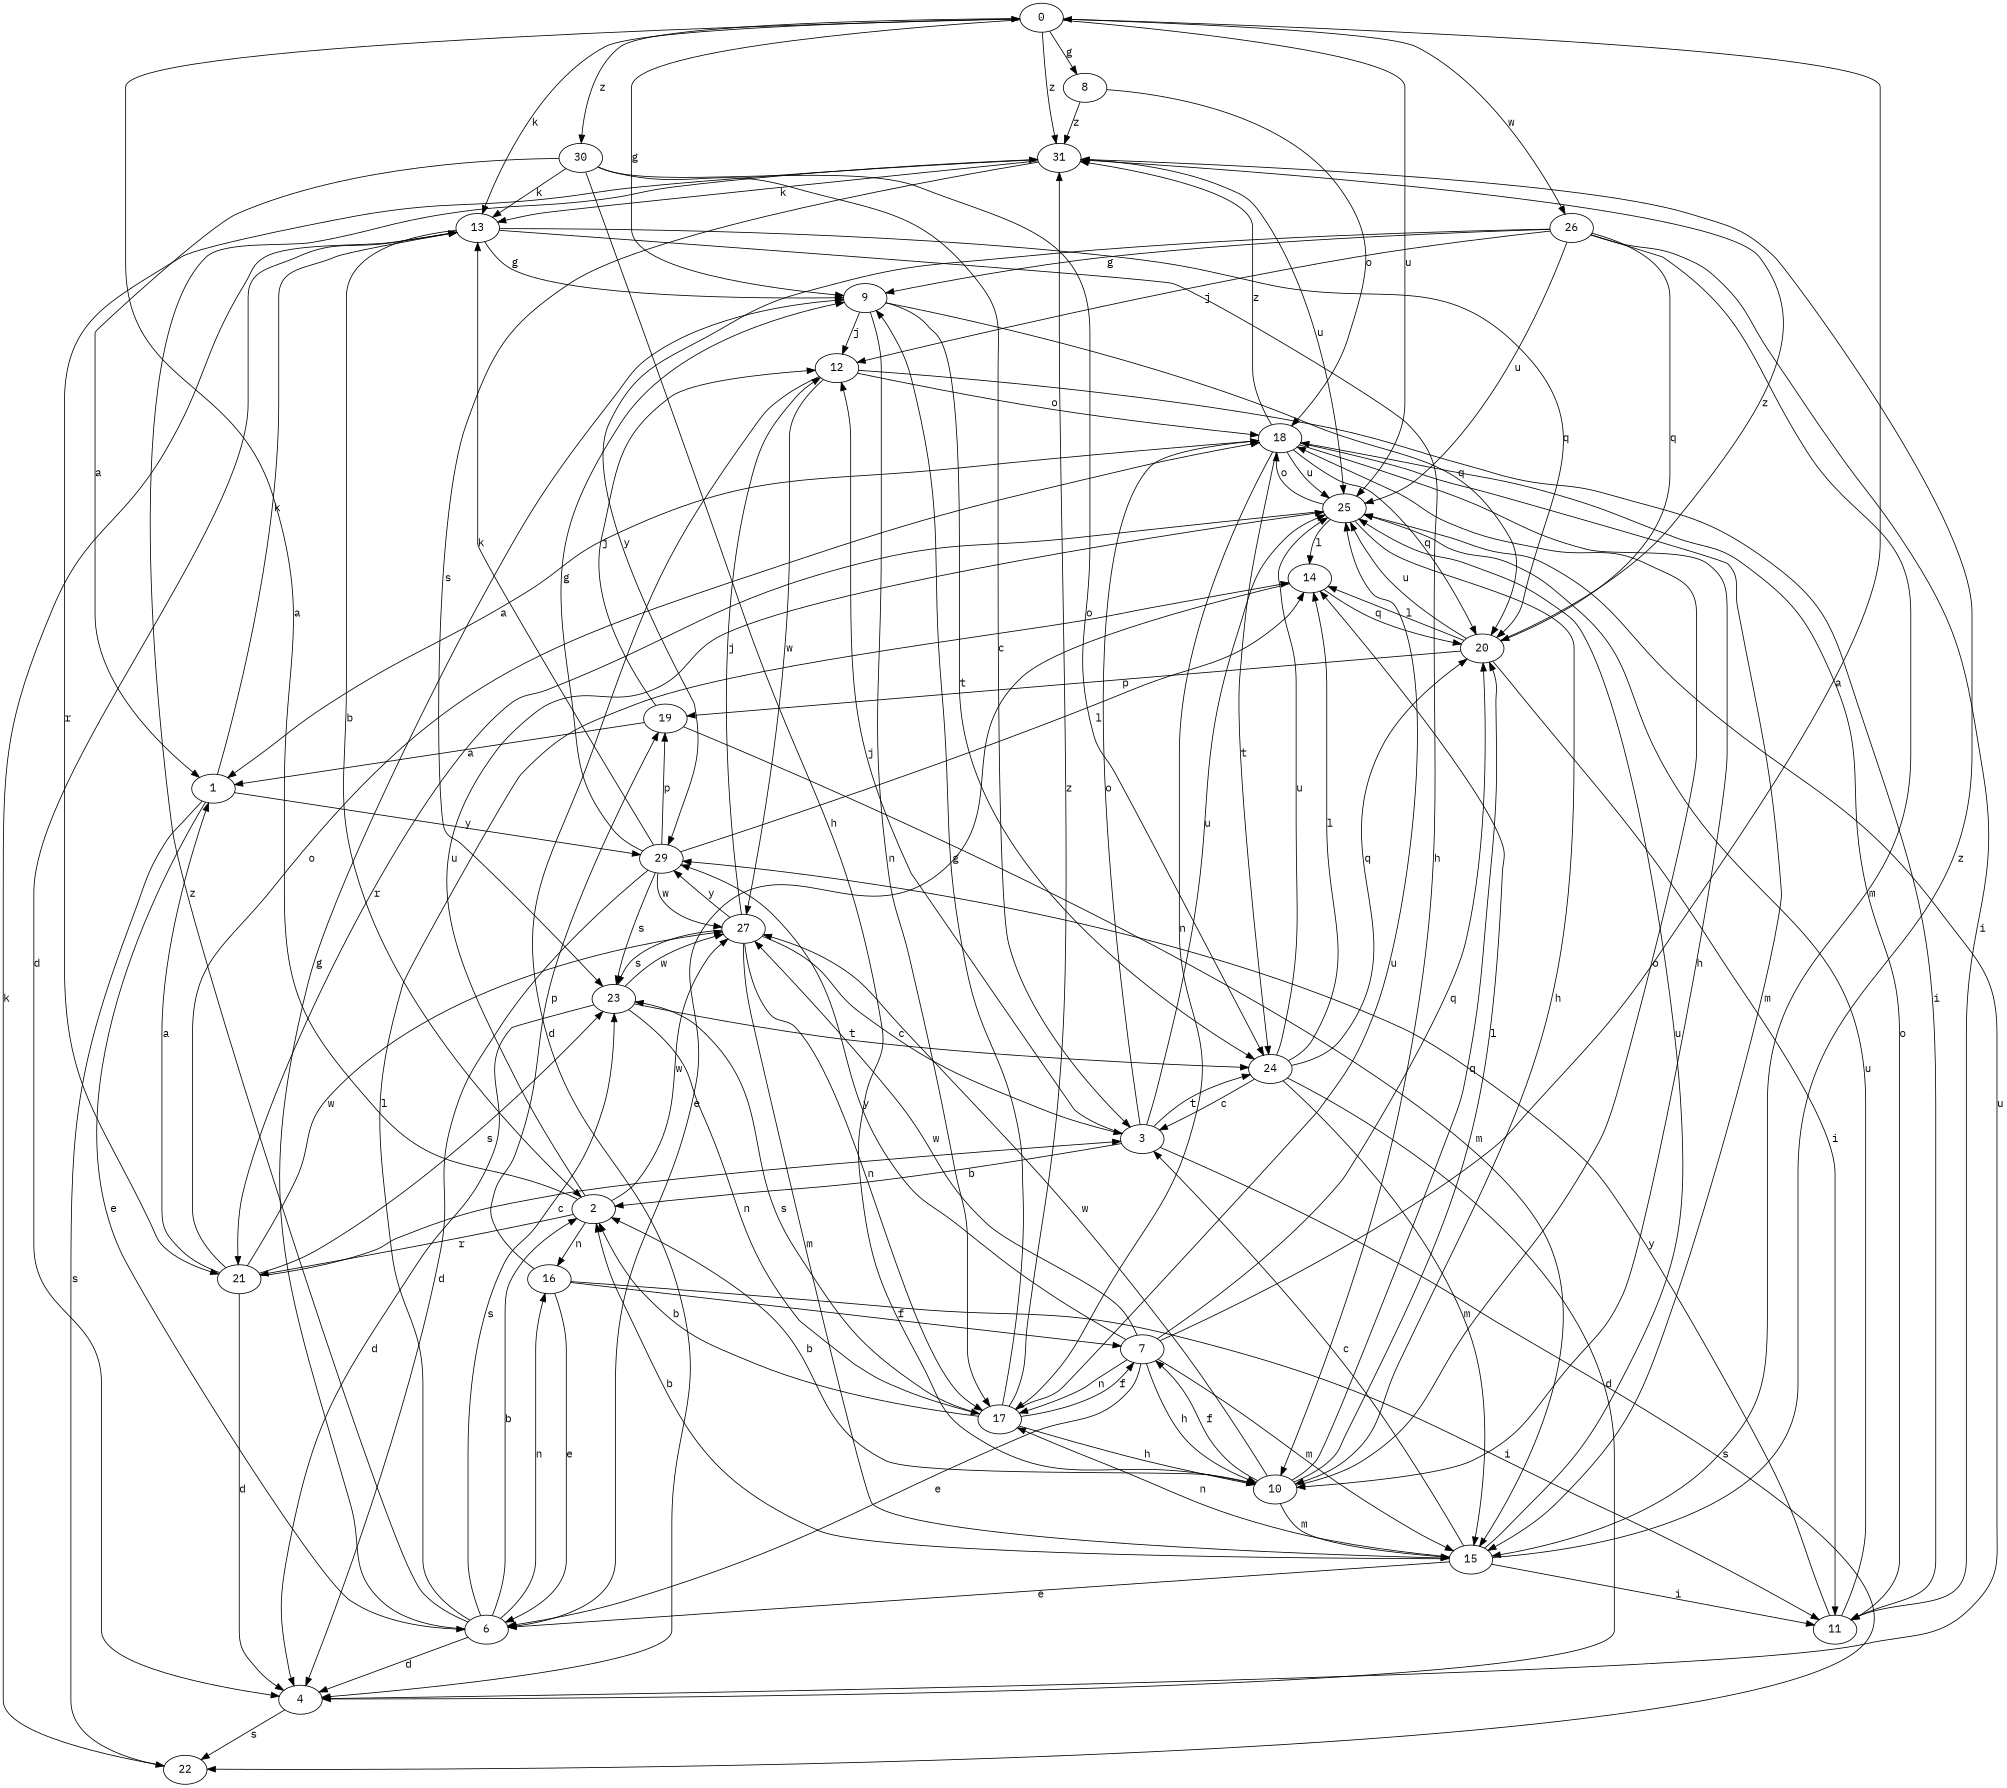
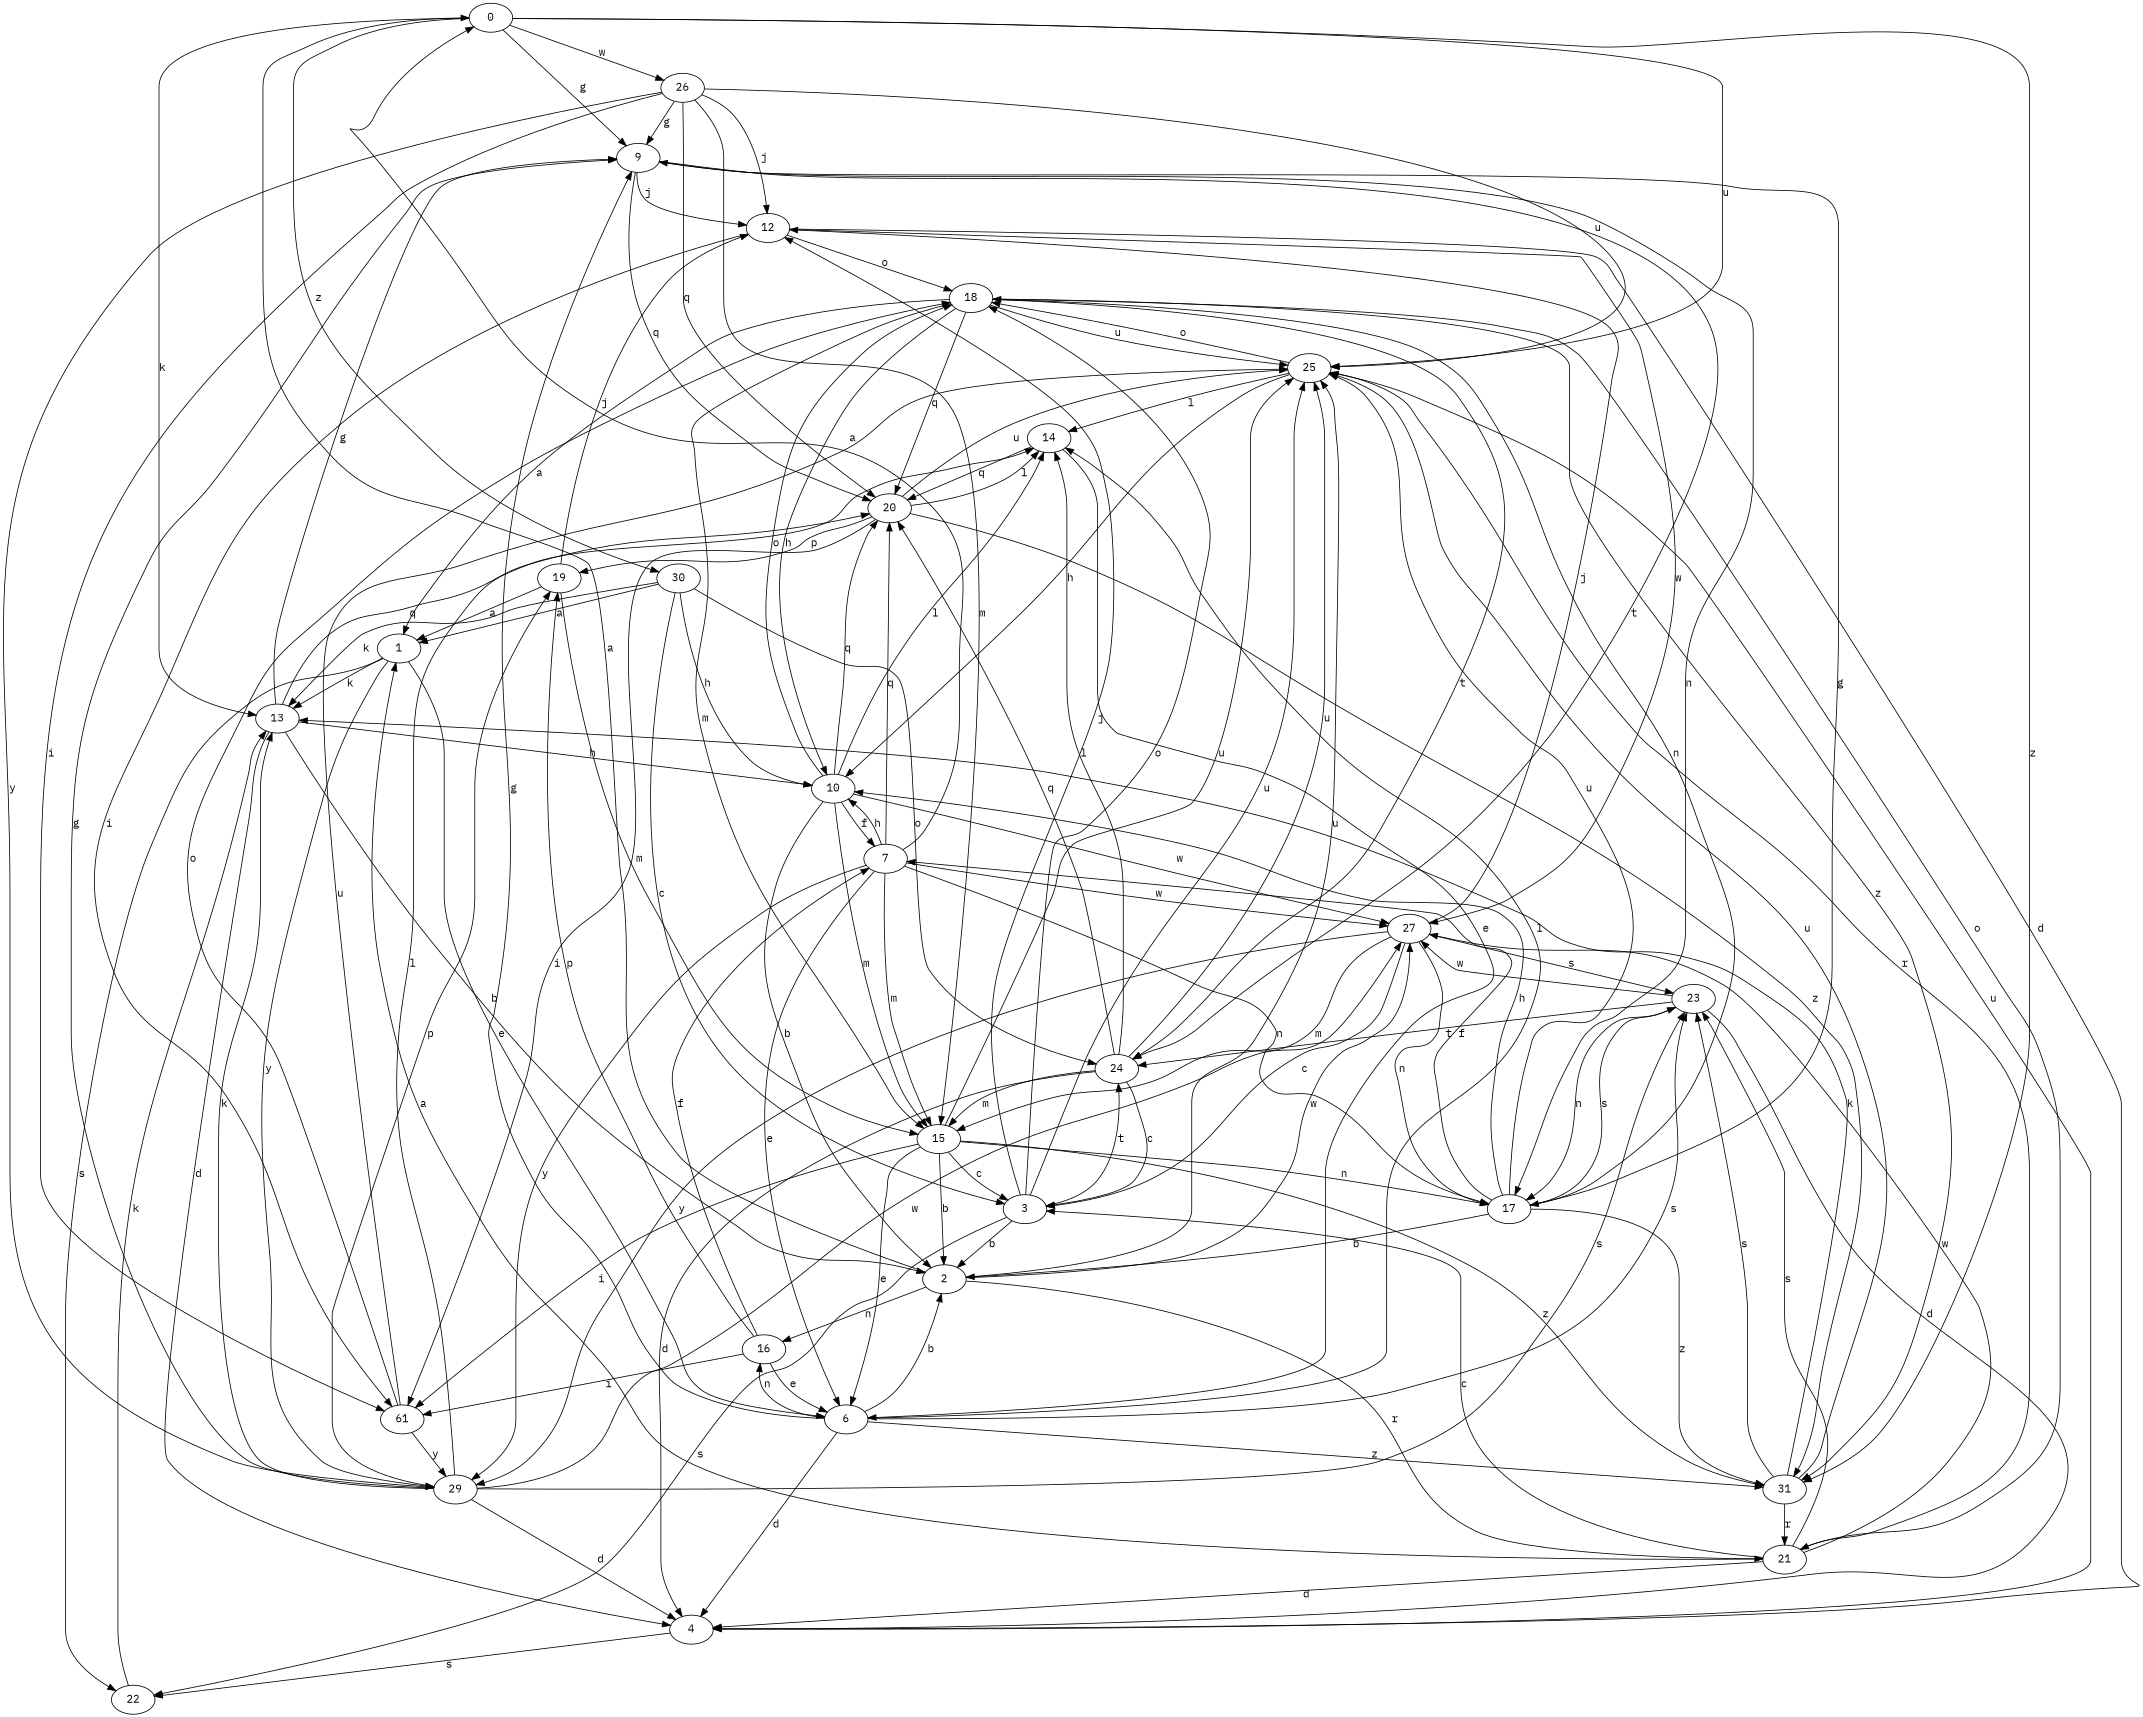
(1085, 88) -> none
(1835, 1630) -> (402, 1419)
